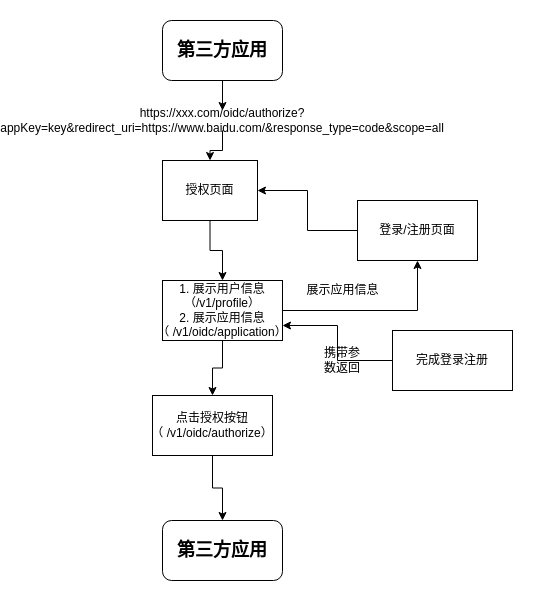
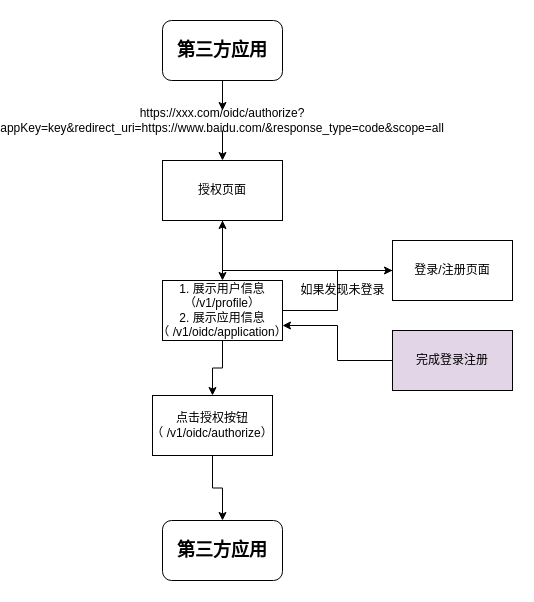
(210, 191) -> (223, 191)
(418, 231) -> (453, 271)
(343, 291) -> (343, 291)
(343, 361) -> none
(453, 361) -> (453, 361)
